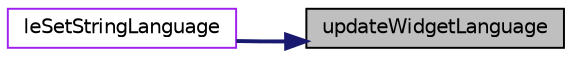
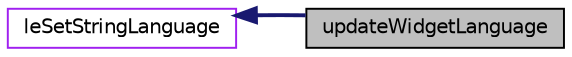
(261, 41) -> (281, 15)
